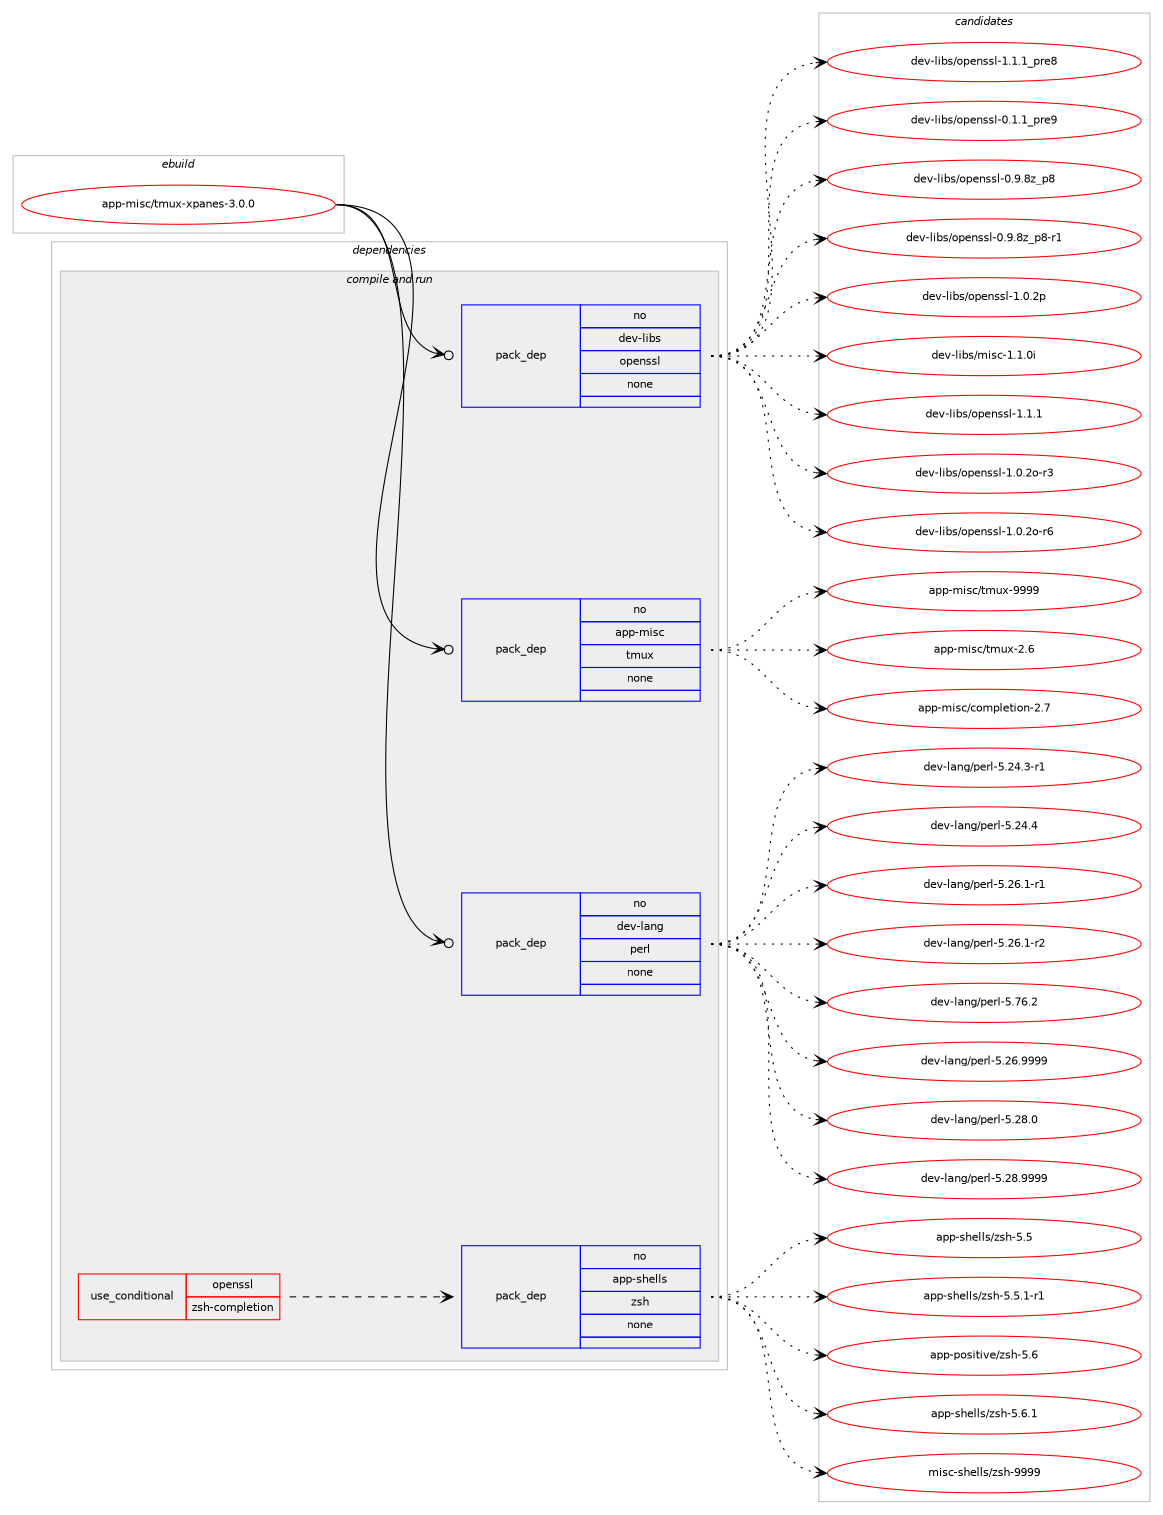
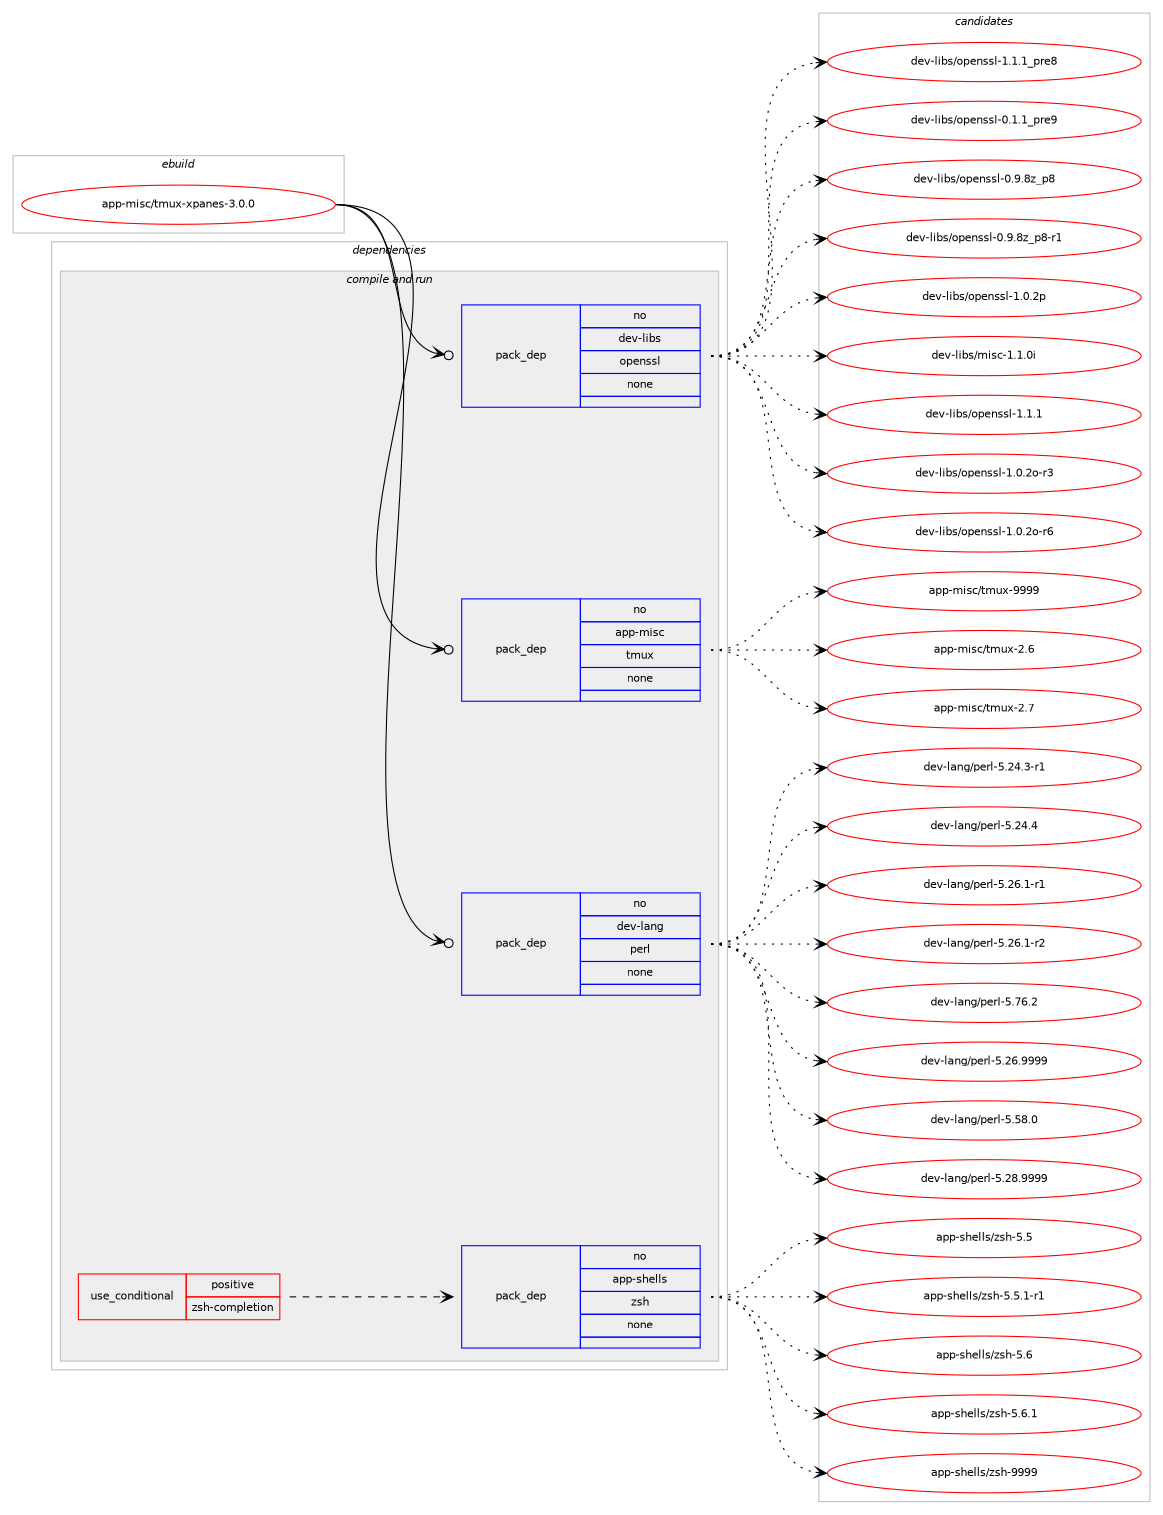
(984, 709) -> (984, 709)
(984, 1120) -> (984, 1120)
(233, 1285) -> (233, 1285)
(984, 1356) -> (984, 1356)
(984, 1473) -> (984, 1473)
